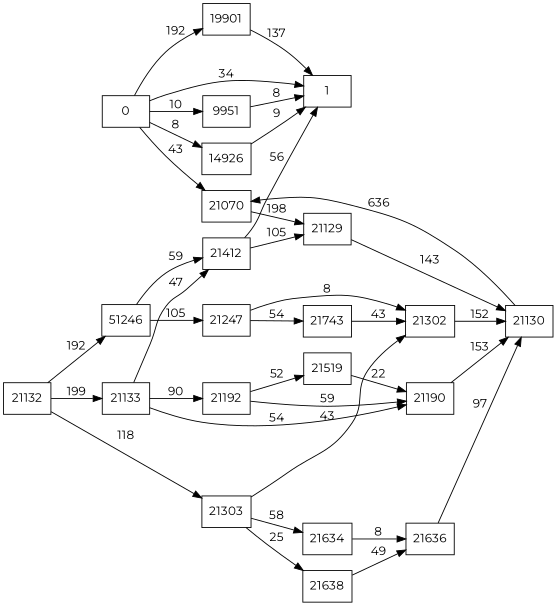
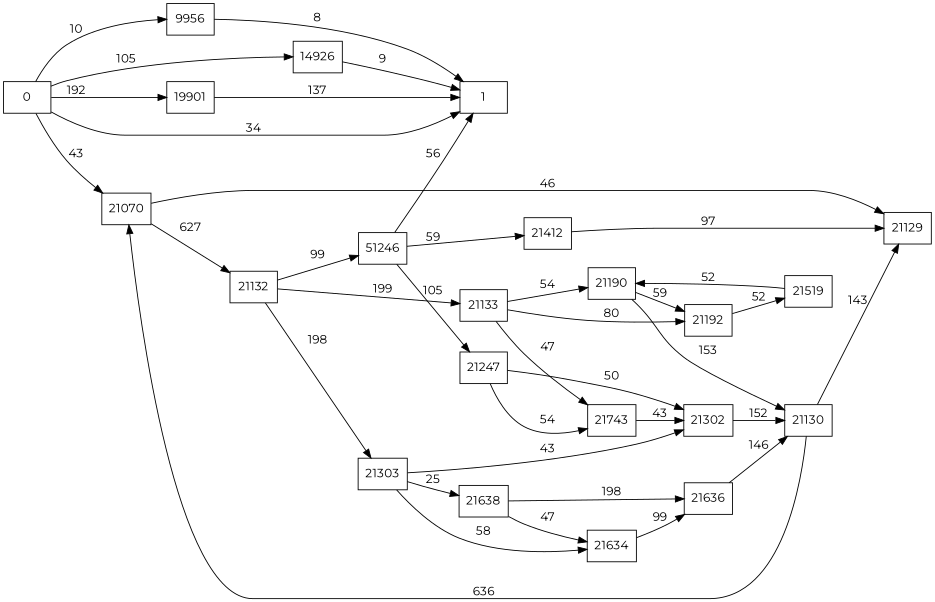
(226, 111) -> (190, 19)
(176, 125) -> (126, 59)
(279, 177) -> (432, 177)
(277, 209) -> (548, 184)
(277, 233) -> (708, 222)
none -> (187, 246)
(424, 273) -> (856, 328)
(327, 289) -> (612, 376)
(155, 328) -> (535, 364)
(76, 346) -> (318, 255)
(379, 374) -> (708, 278)
(176, 392) -> (612, 314)
(480, 404) -> (759, 445)
(324, 406) -> (656, 300)
(126, 436) -> (318, 340)
none -> (543, 531)
(379, 532) -> (660, 517)
(379, 552) -> (612, 492)
